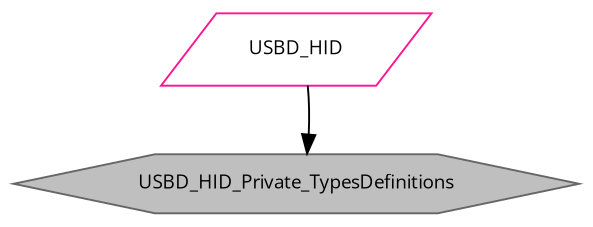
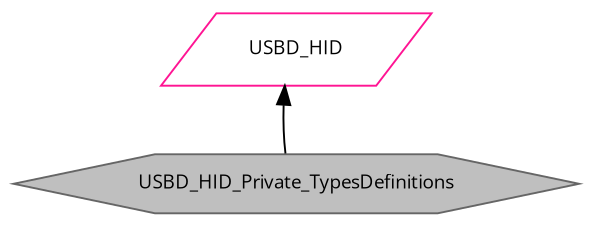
(309, 110) -> (284, 129)
